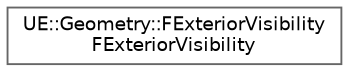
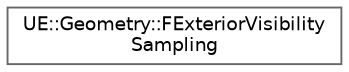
(174, 36) -> (174, 36)
